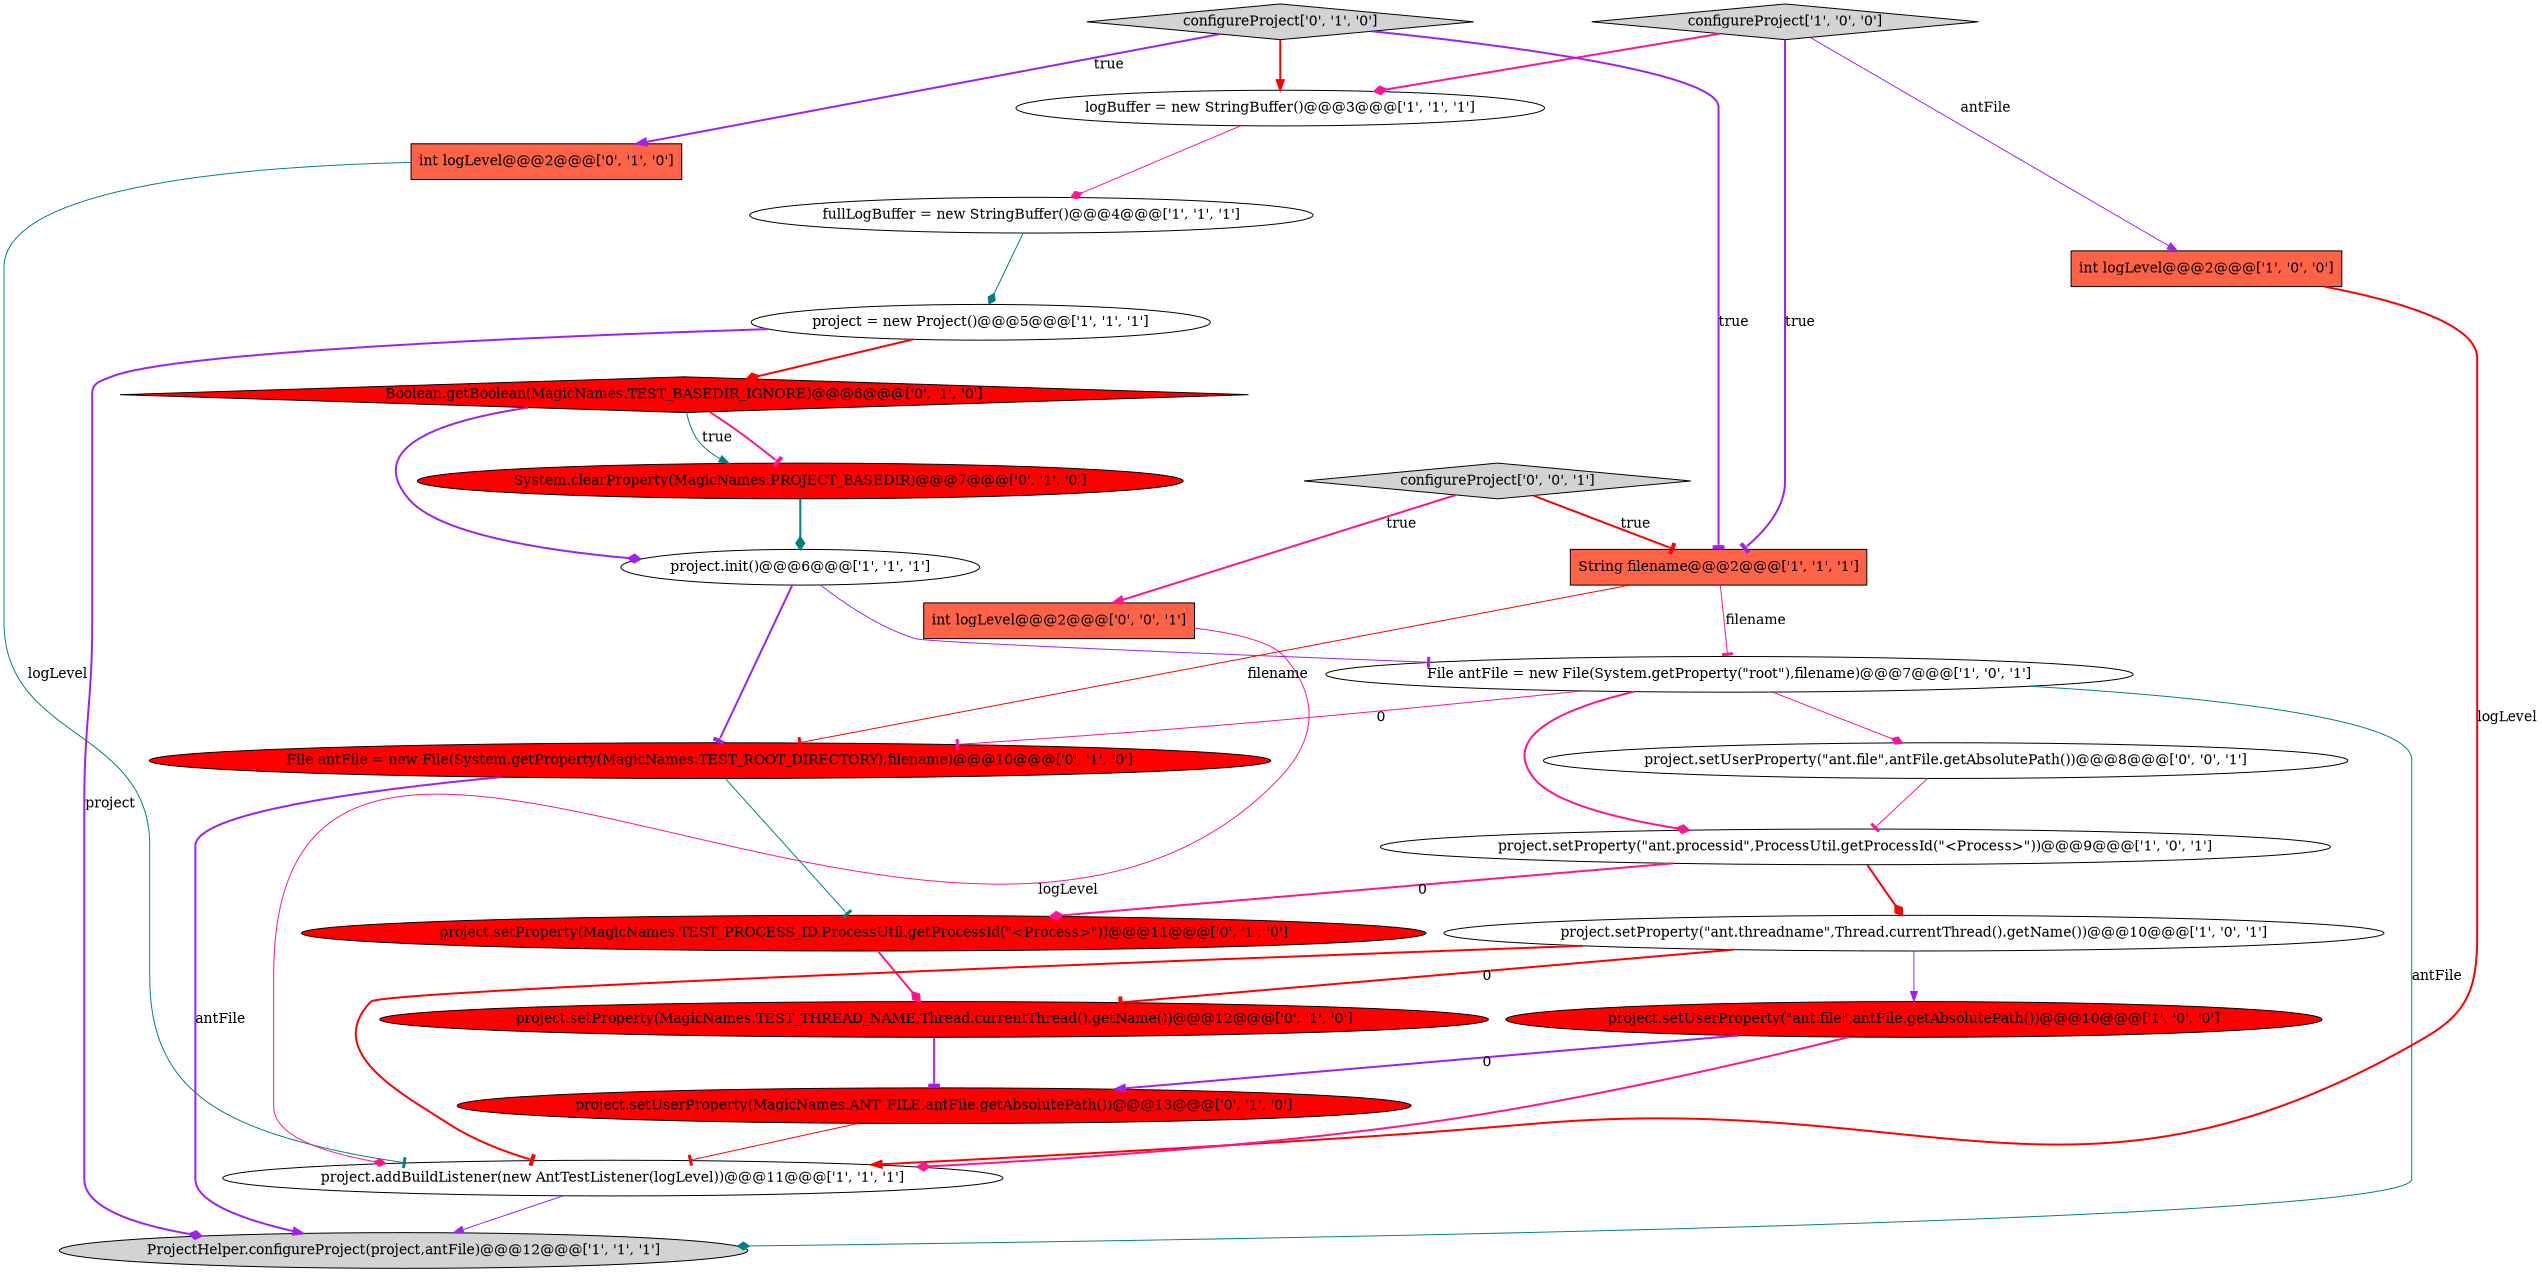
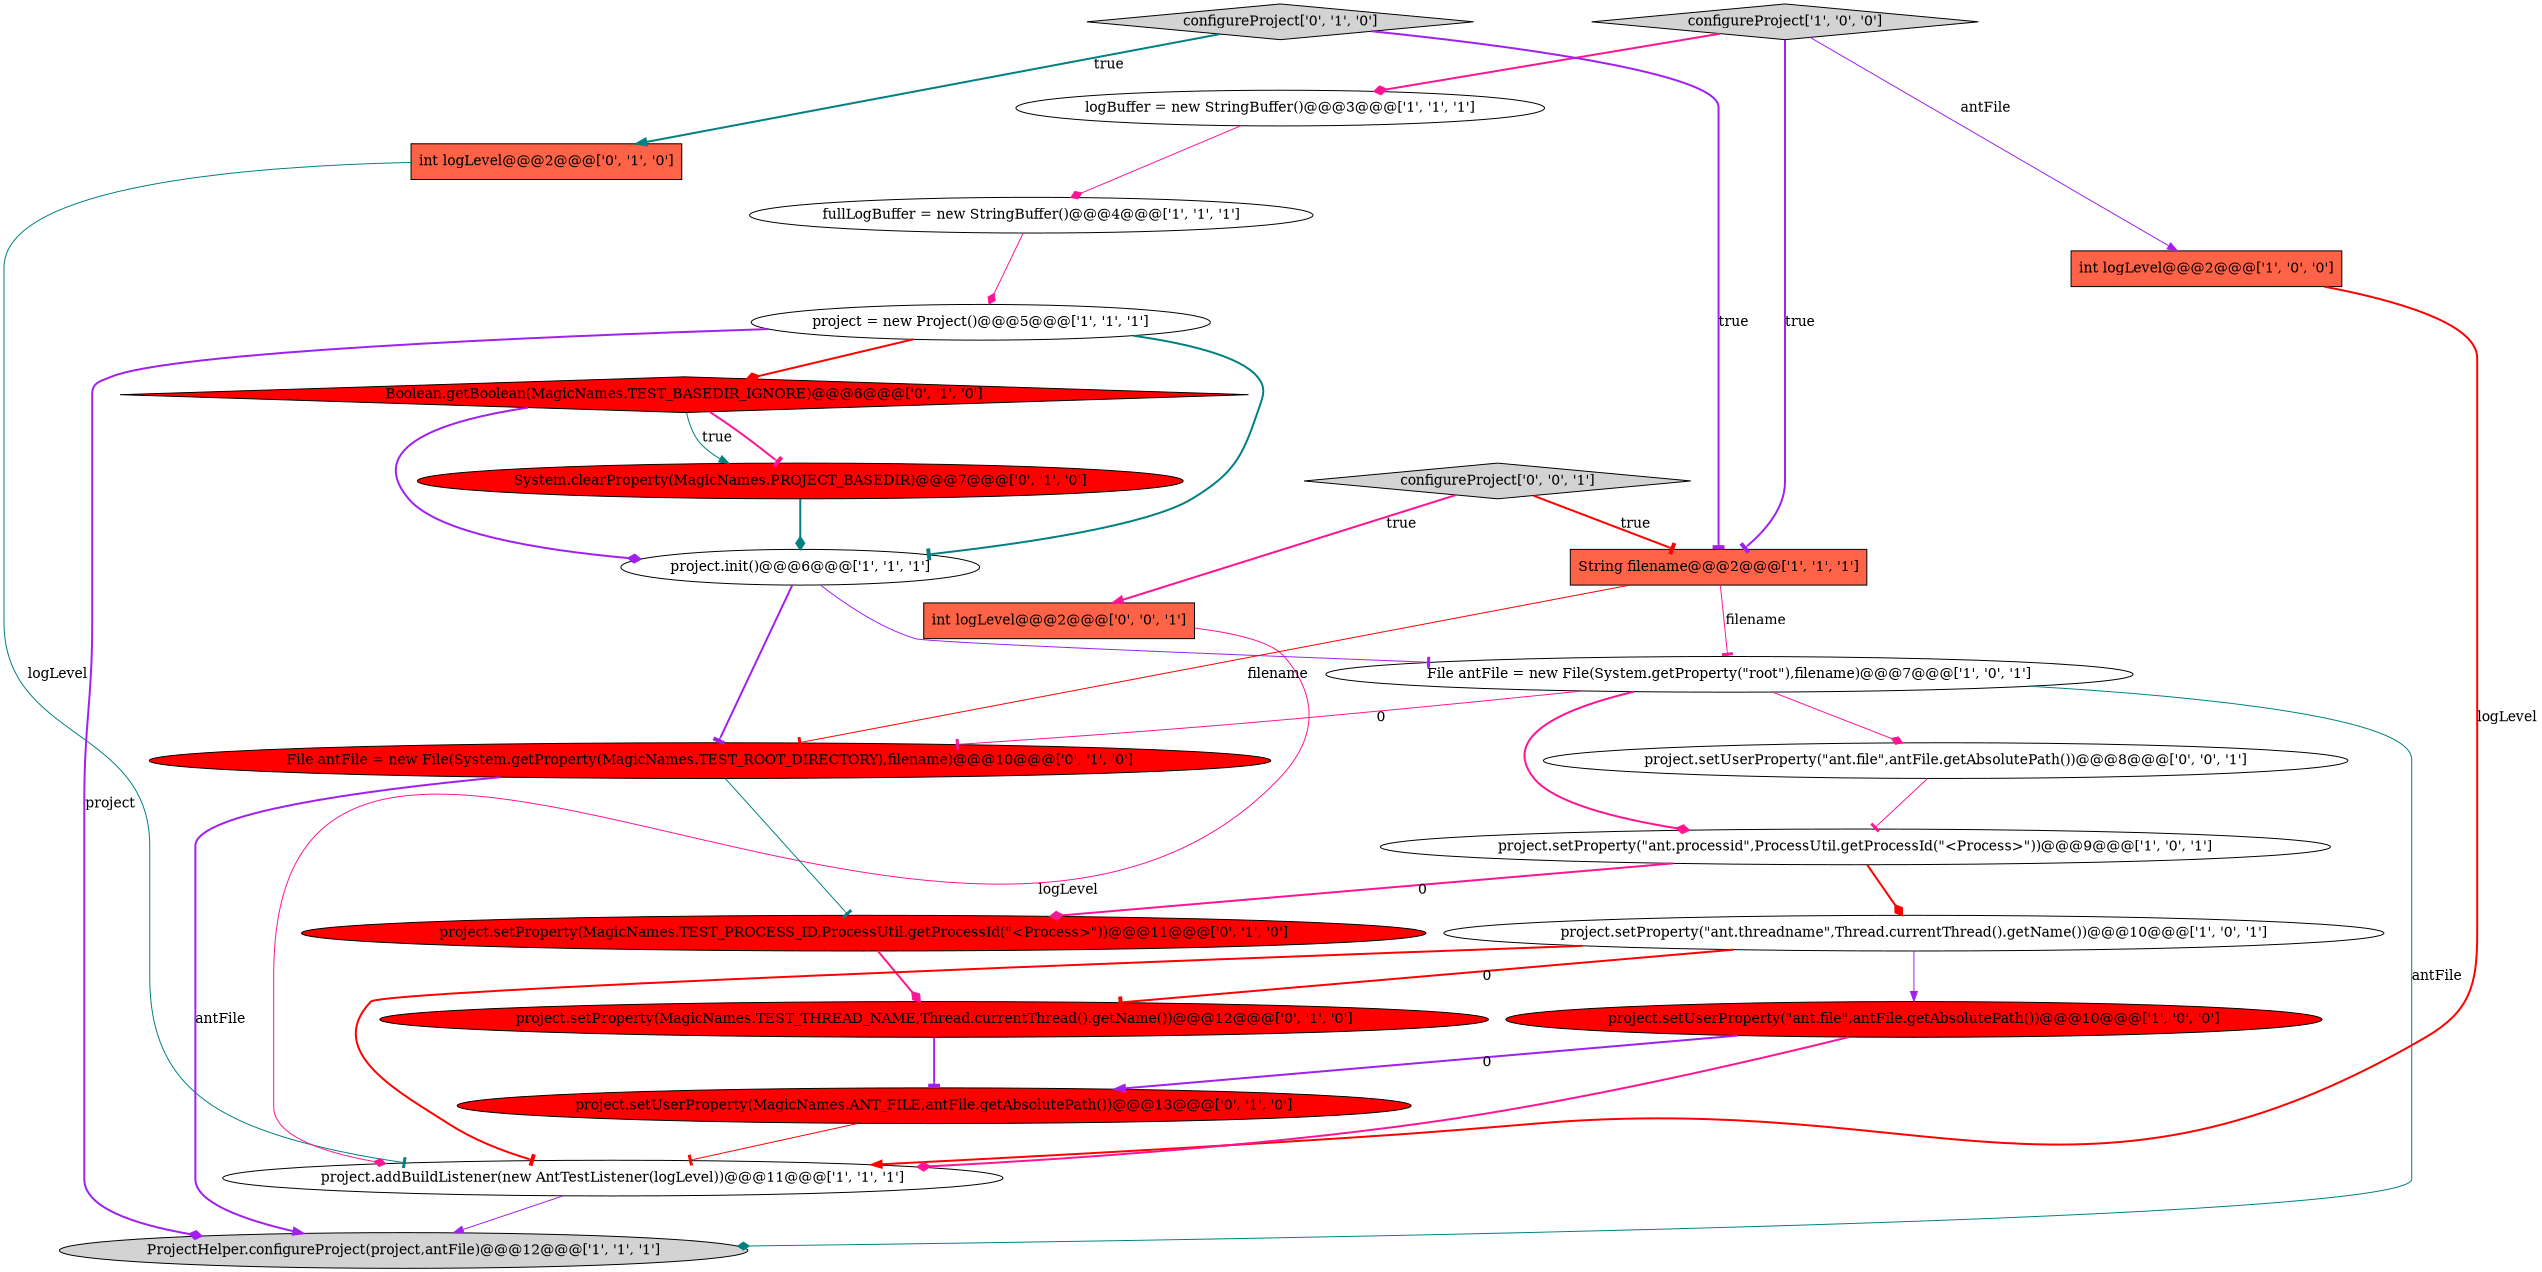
(1280, 60) -> none
(933, 88) -> (933, 88)
(1009, 263) -> (1009, 263)
none -> (1198, 495)
